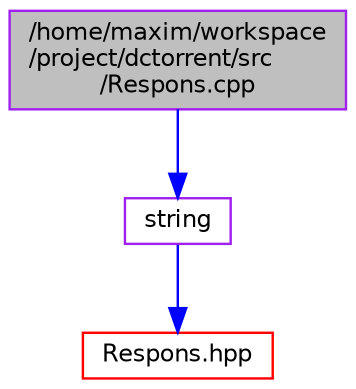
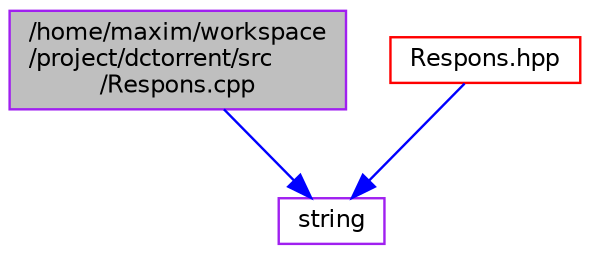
(178, 276) -> (417, 132)
